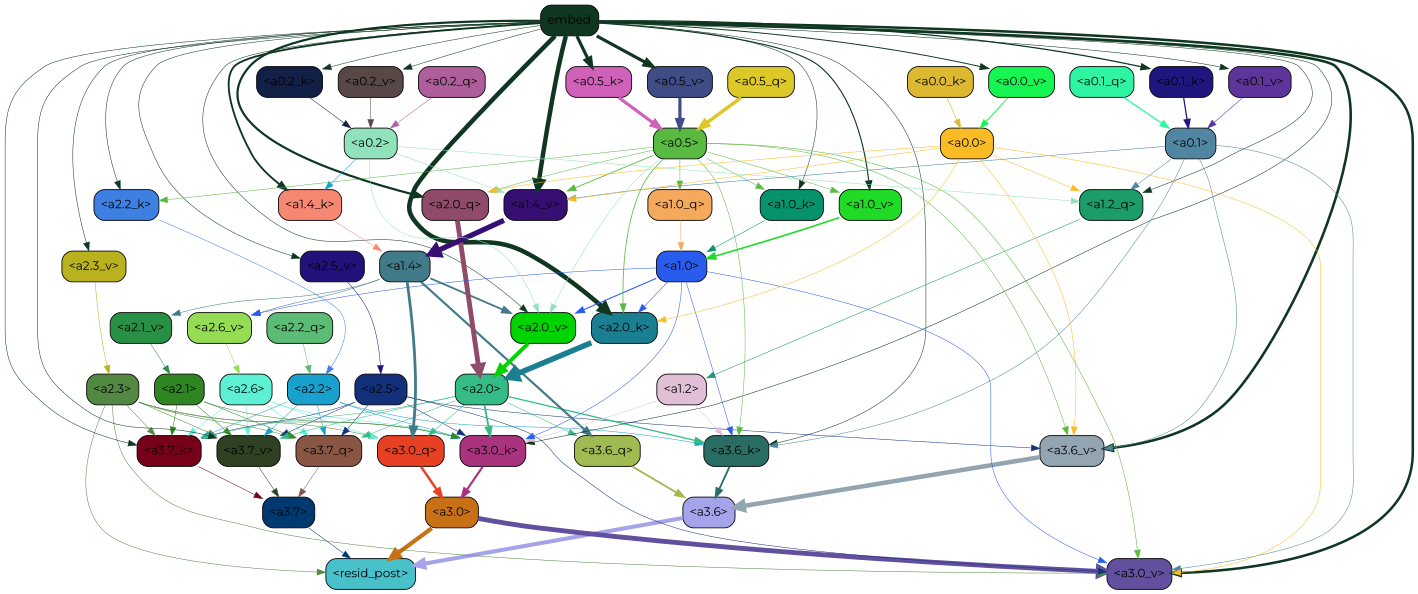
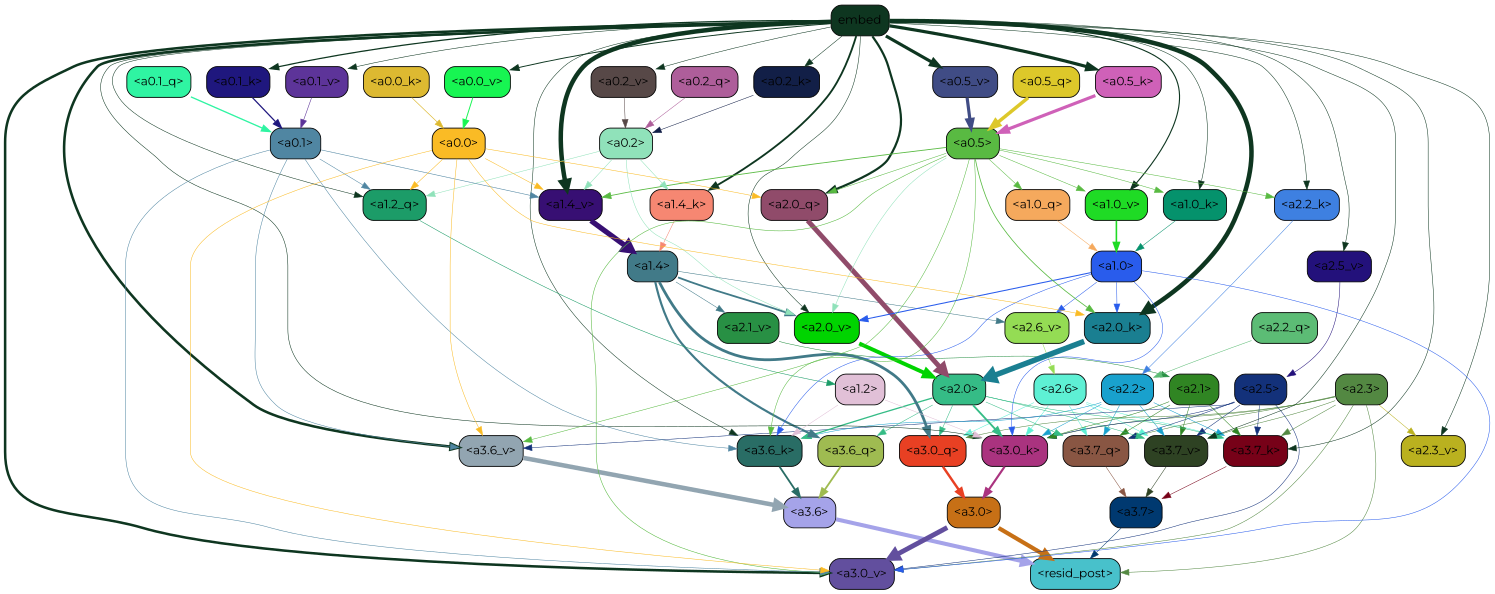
(346, 168) -> (651, 171)
(100, 324) -> (1394, 418)
